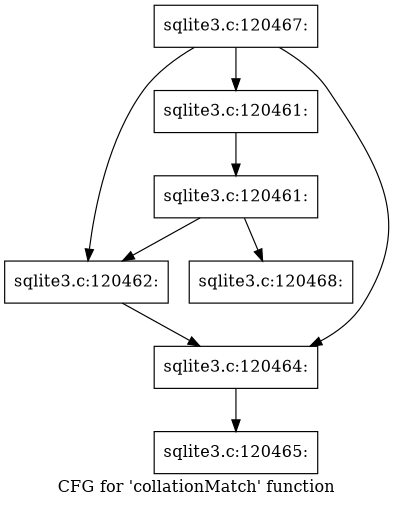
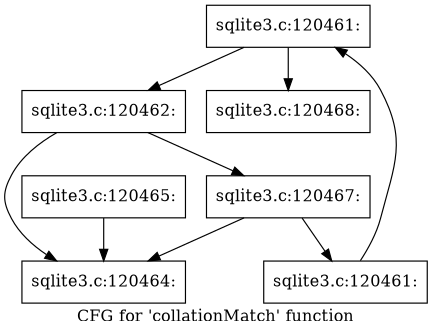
(119, 135) -> (190, 152)
(236, 404) -> (104, 234)
